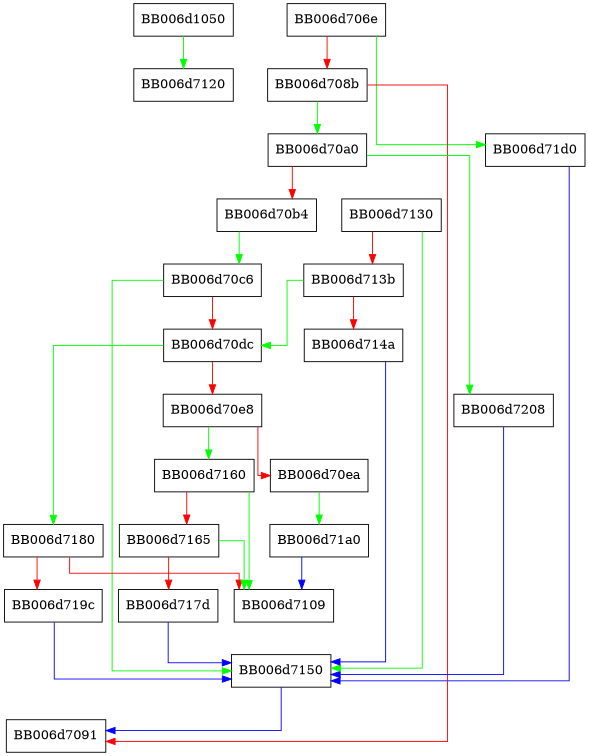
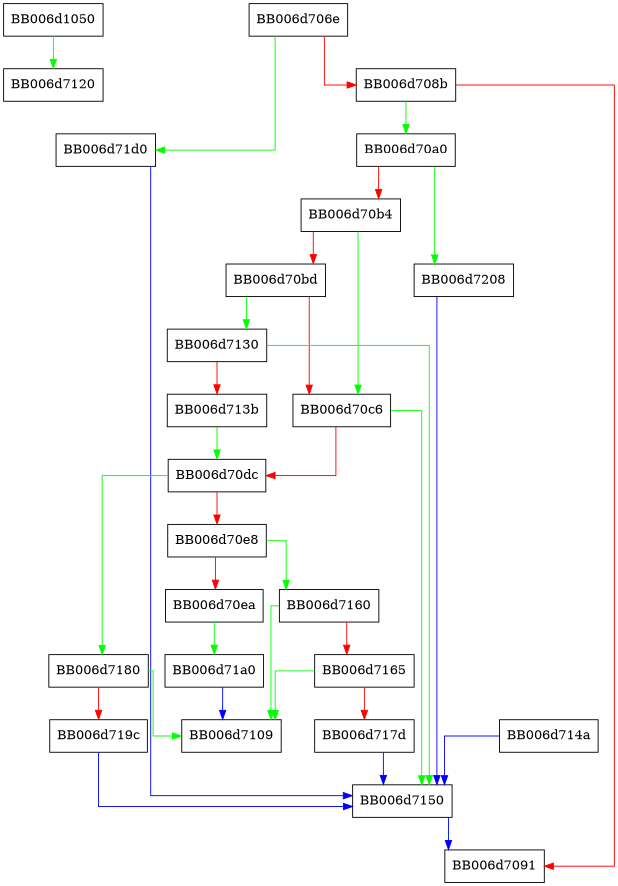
none -> (276, 280)
(354, 308) -> none
(150, 573) -> (153, 711)
